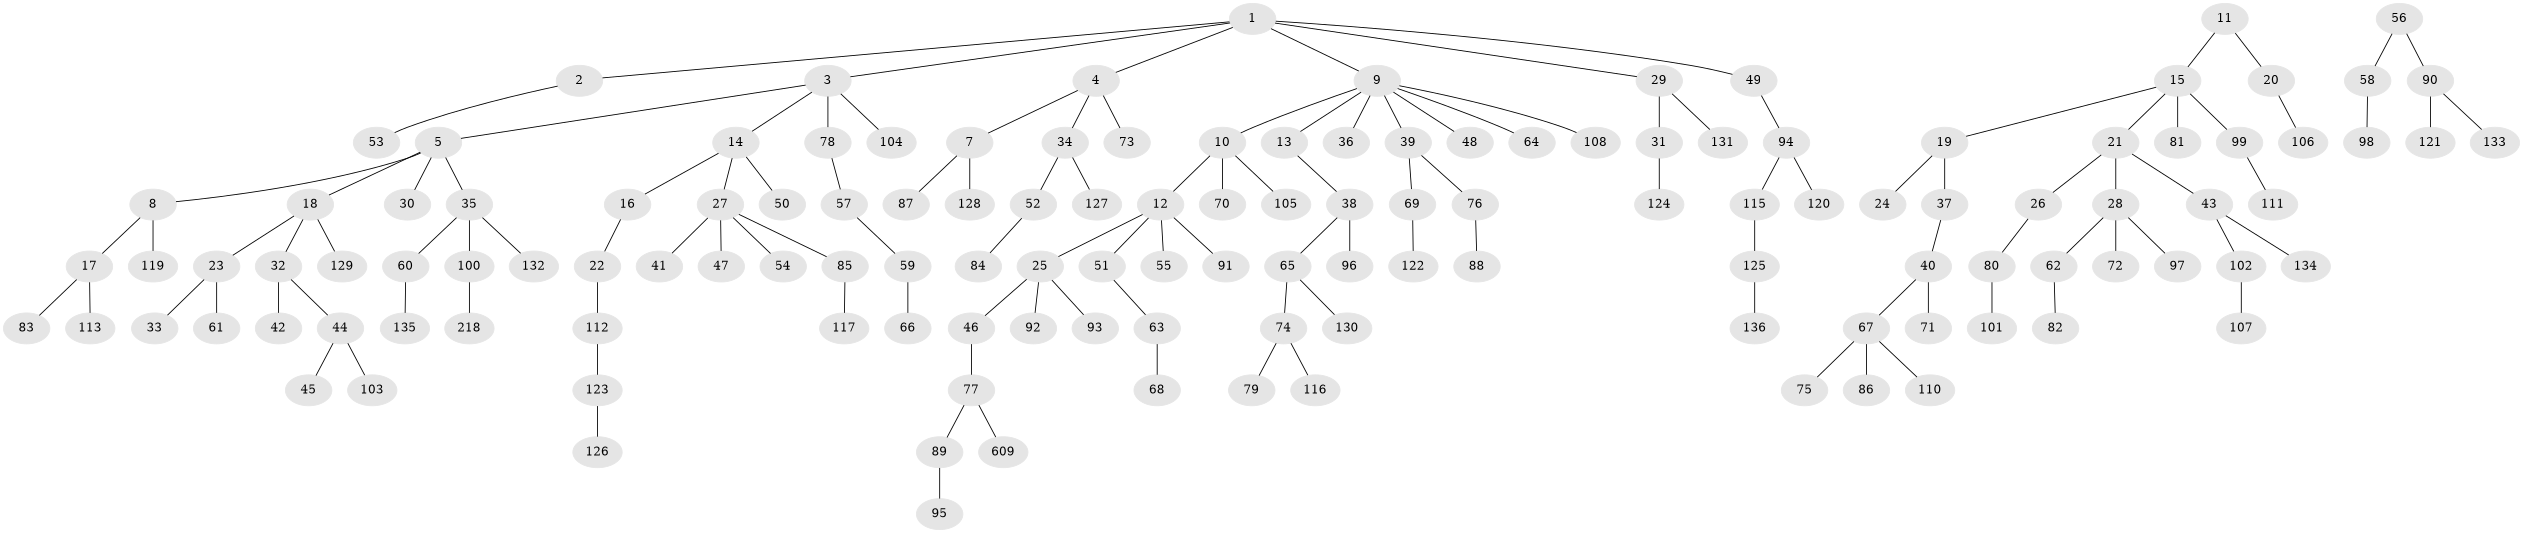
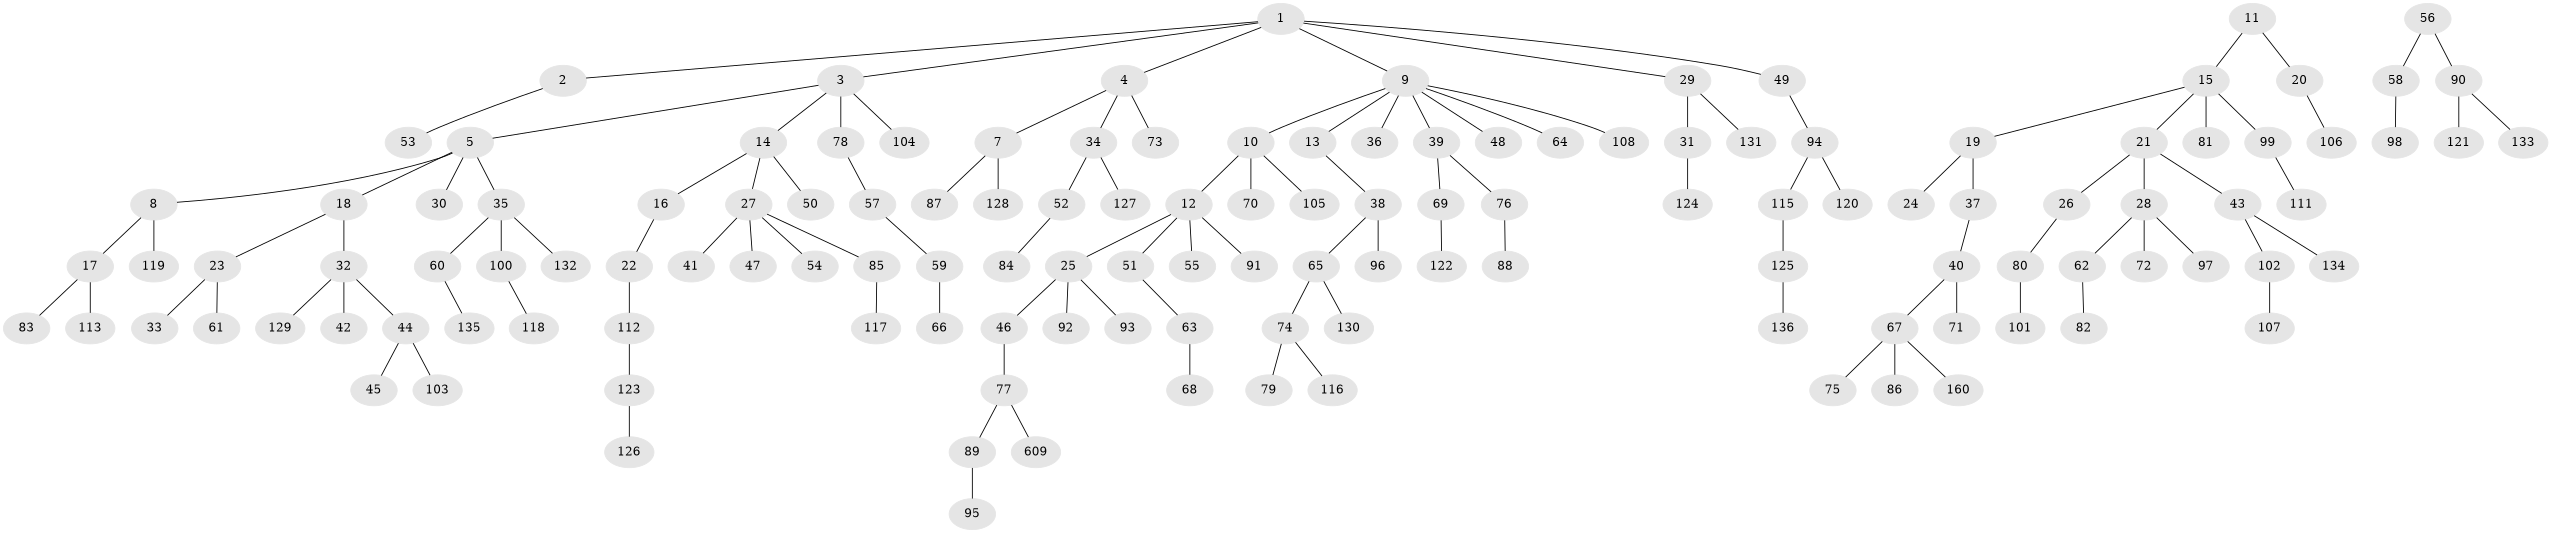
(326, 235) -> (312, 297)
(469, 328) -> (534, 328)
(1930, 390) -> (1958, 390)
